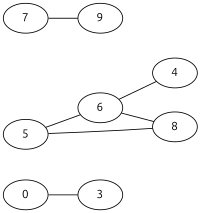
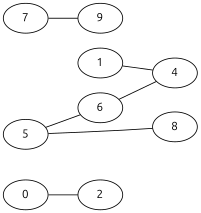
none -> (100, 63)
(138, 117) -> none
(100, 195) -> (100, 195)
